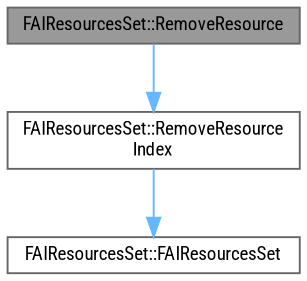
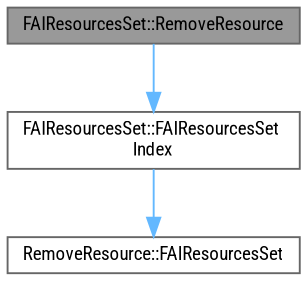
(154, 140) -> (154, 140)
(154, 255) -> (154, 255)
